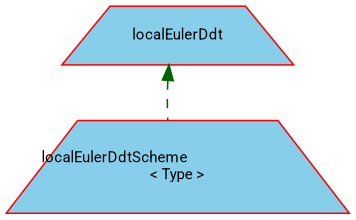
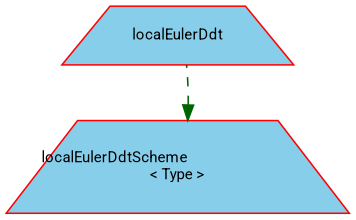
(167, 100) -> (188, 85)
